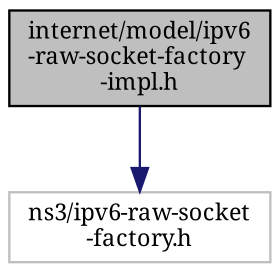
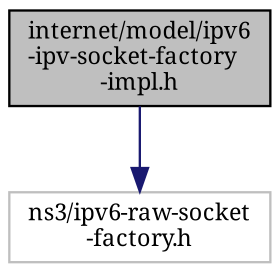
(140, 58) -> (140, 58)
